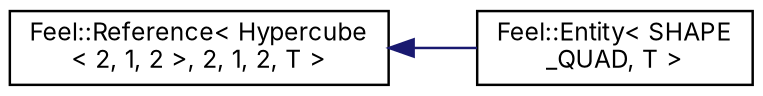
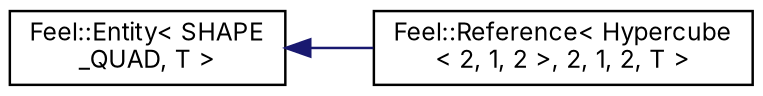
(446, 48) -> (342, 48)
